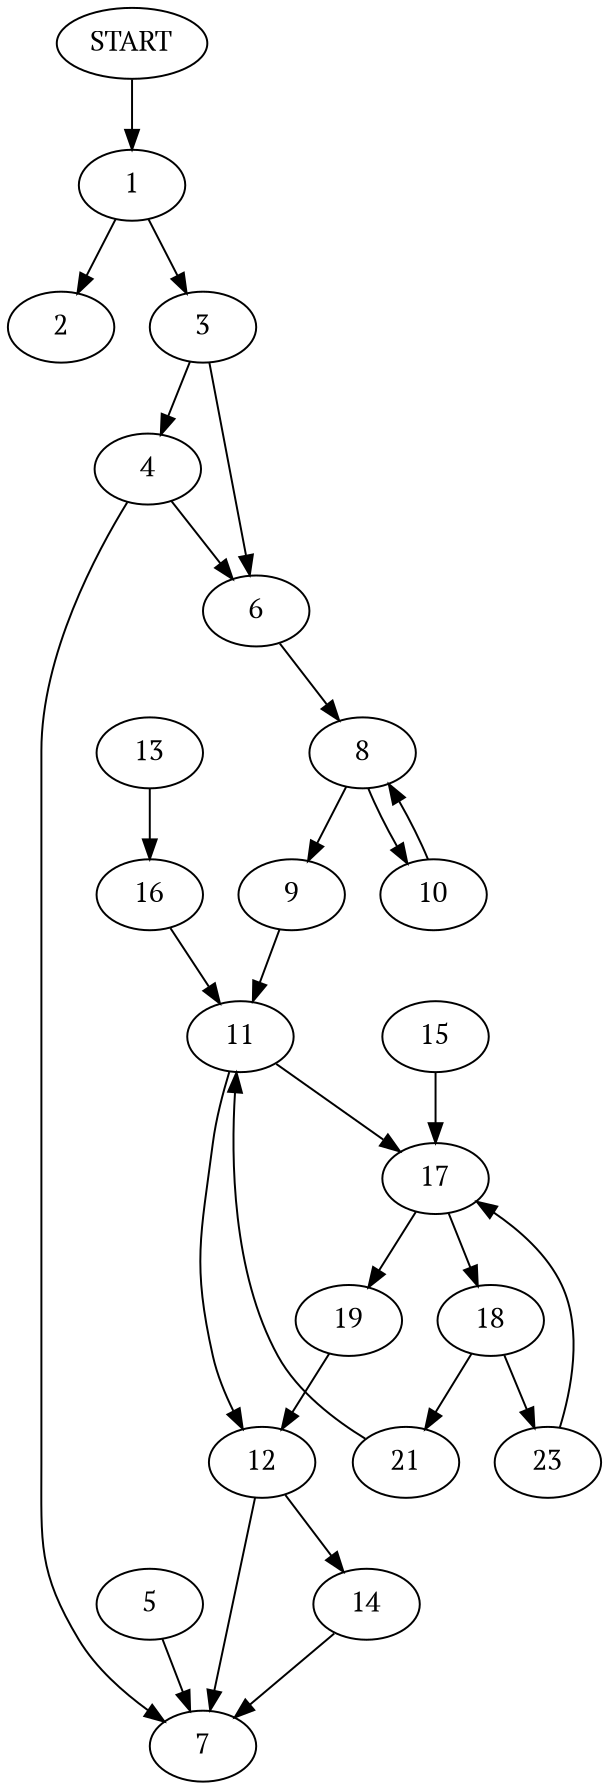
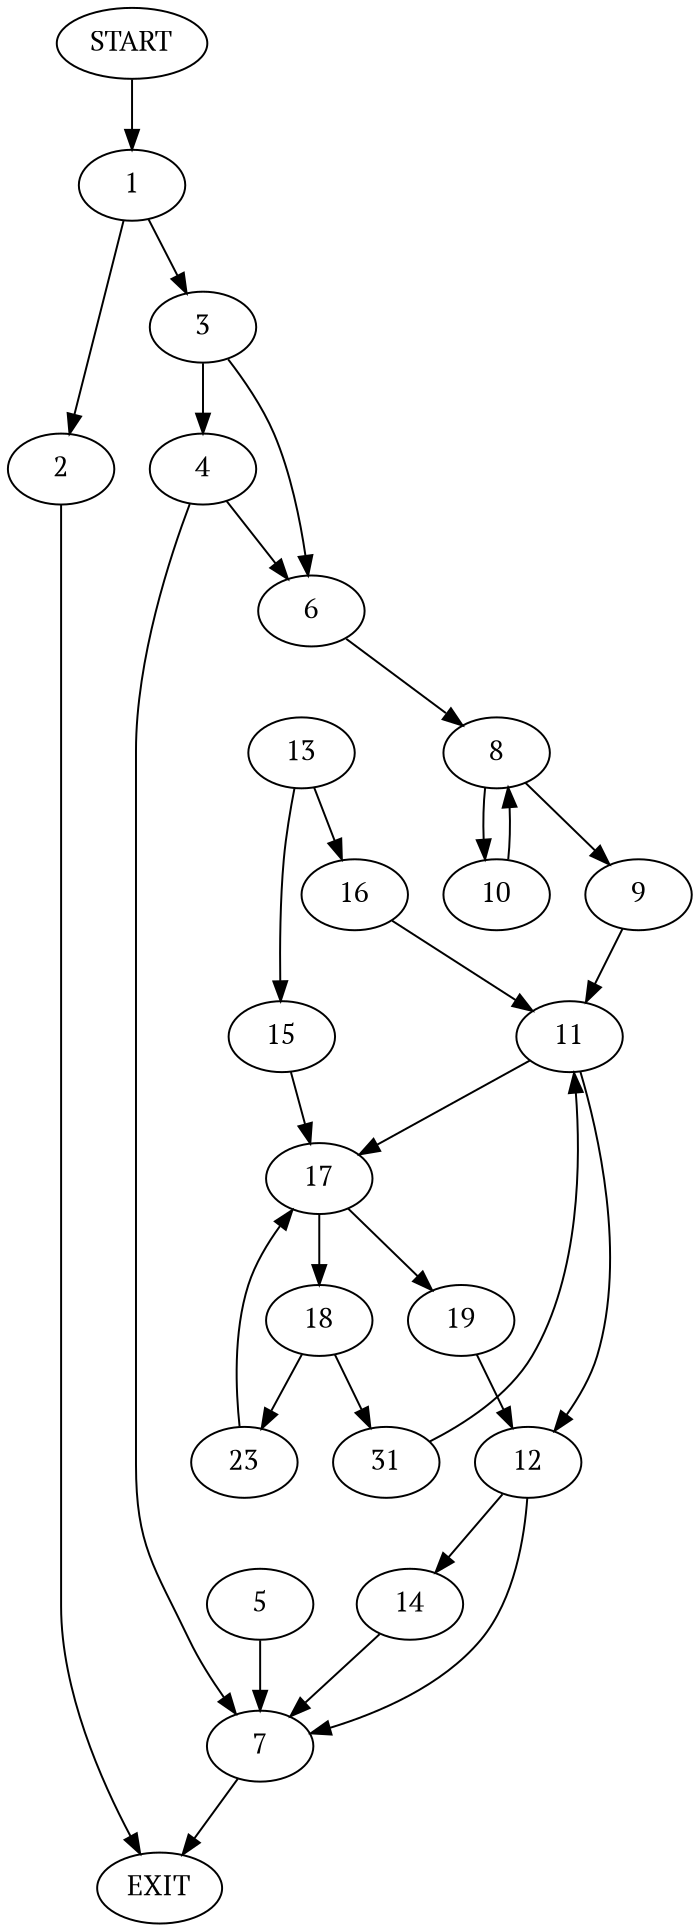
none -> (282, 884)
(406, 1462) -> (386, 1462)
none -> (160, 1888)
